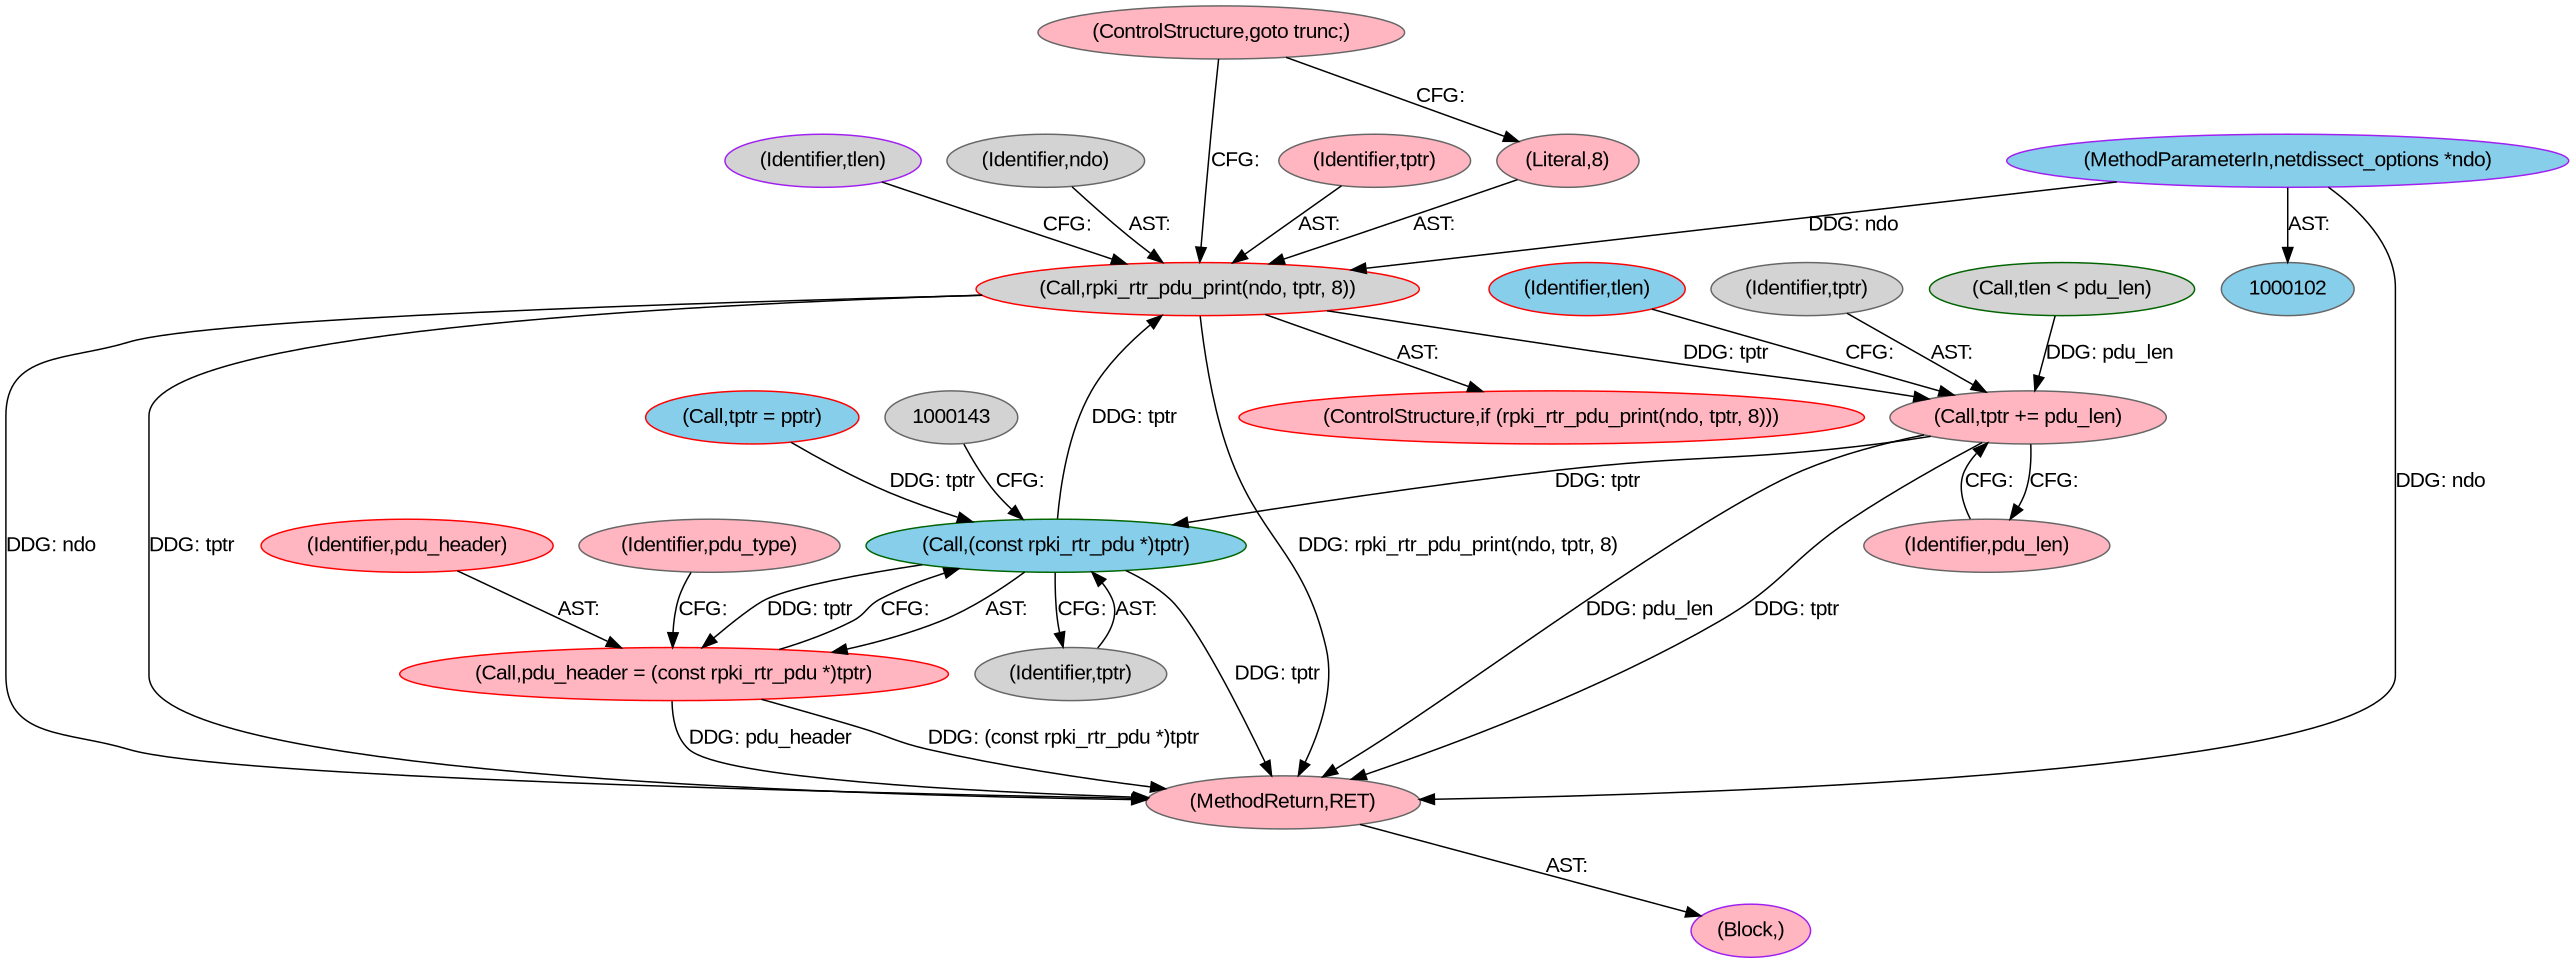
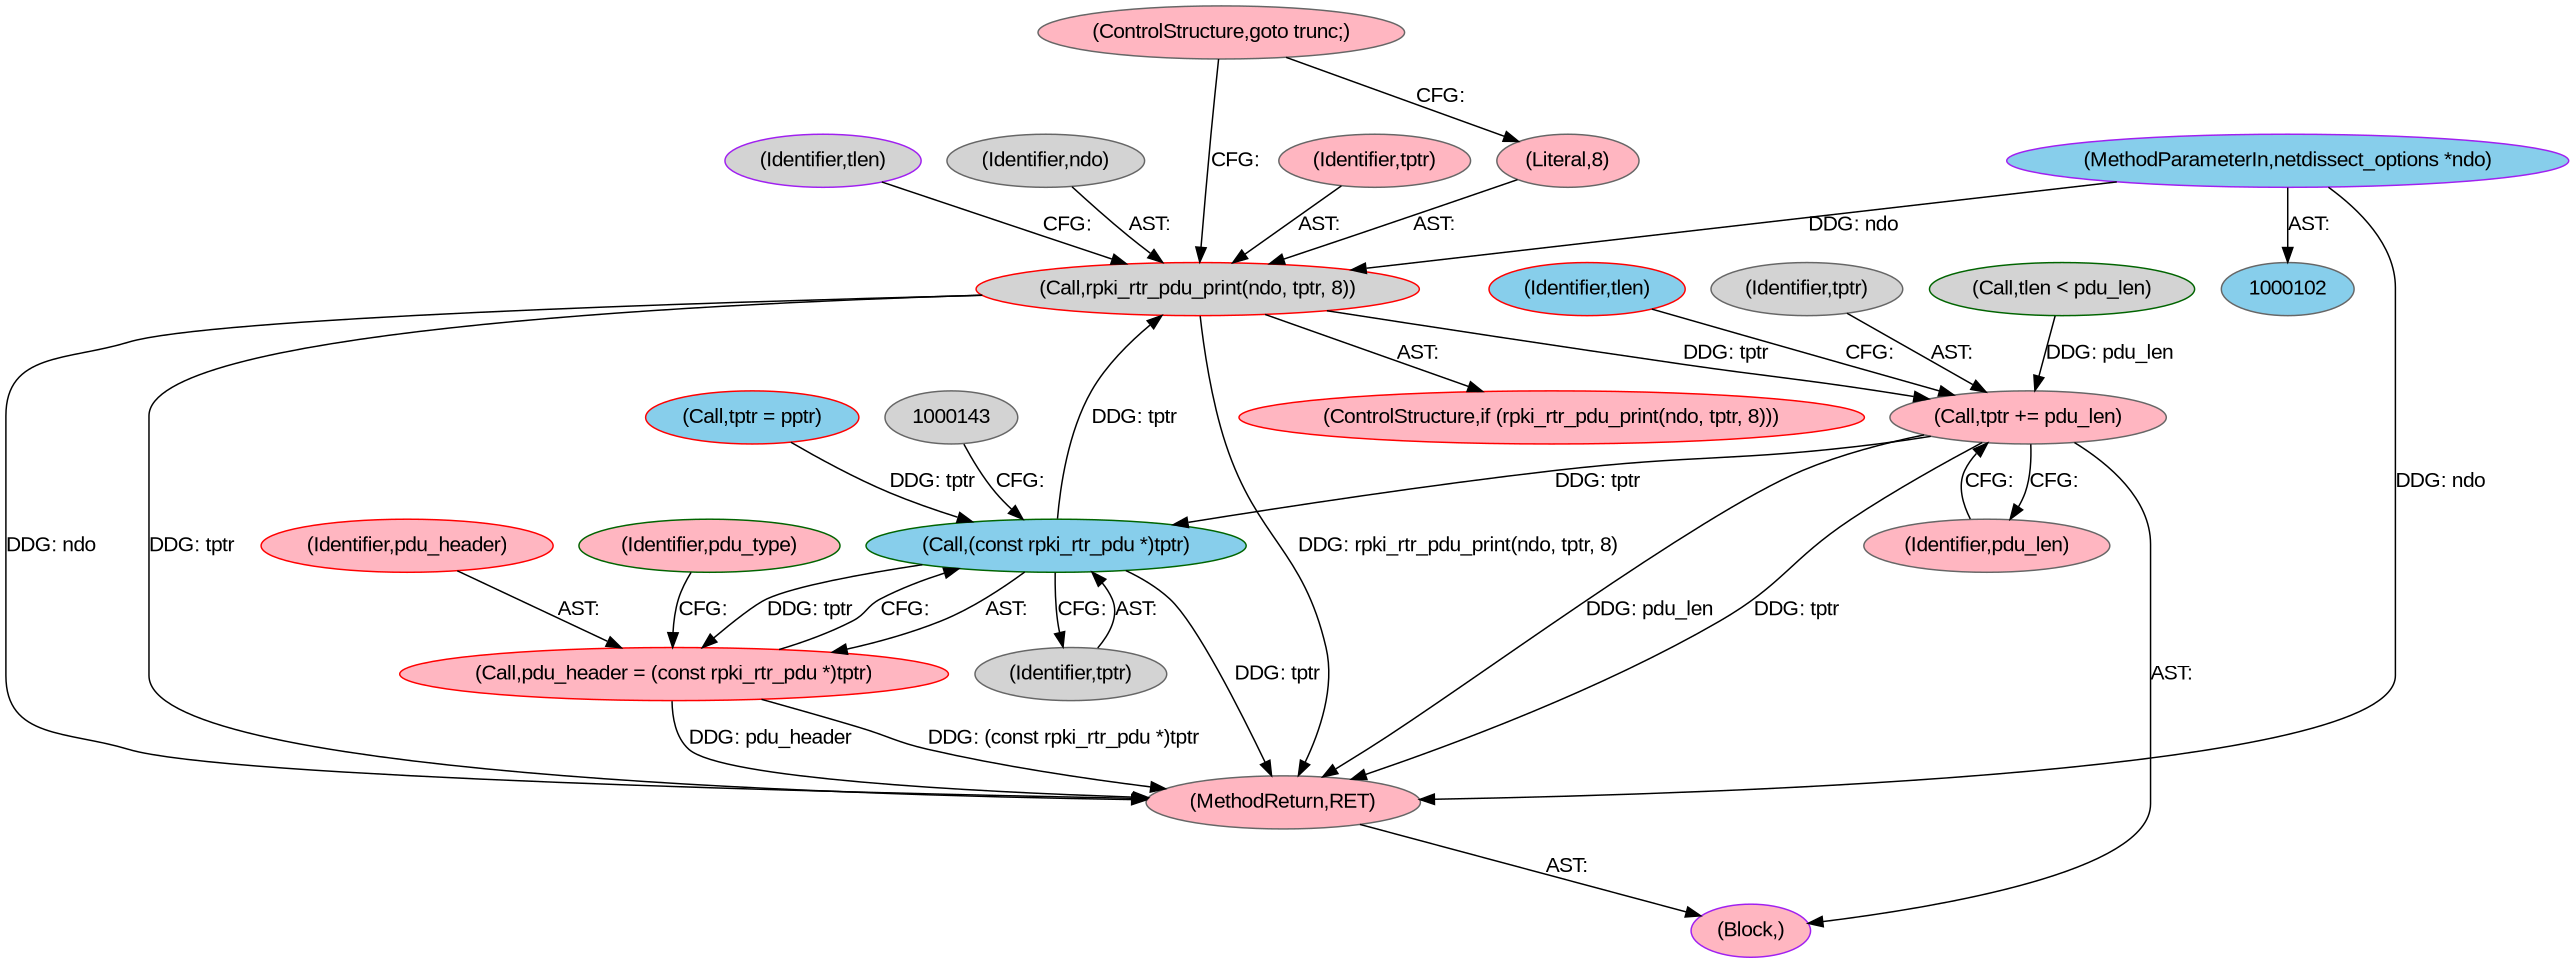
(709, 546) -> (709, 546)
none -> (2151, 789)
